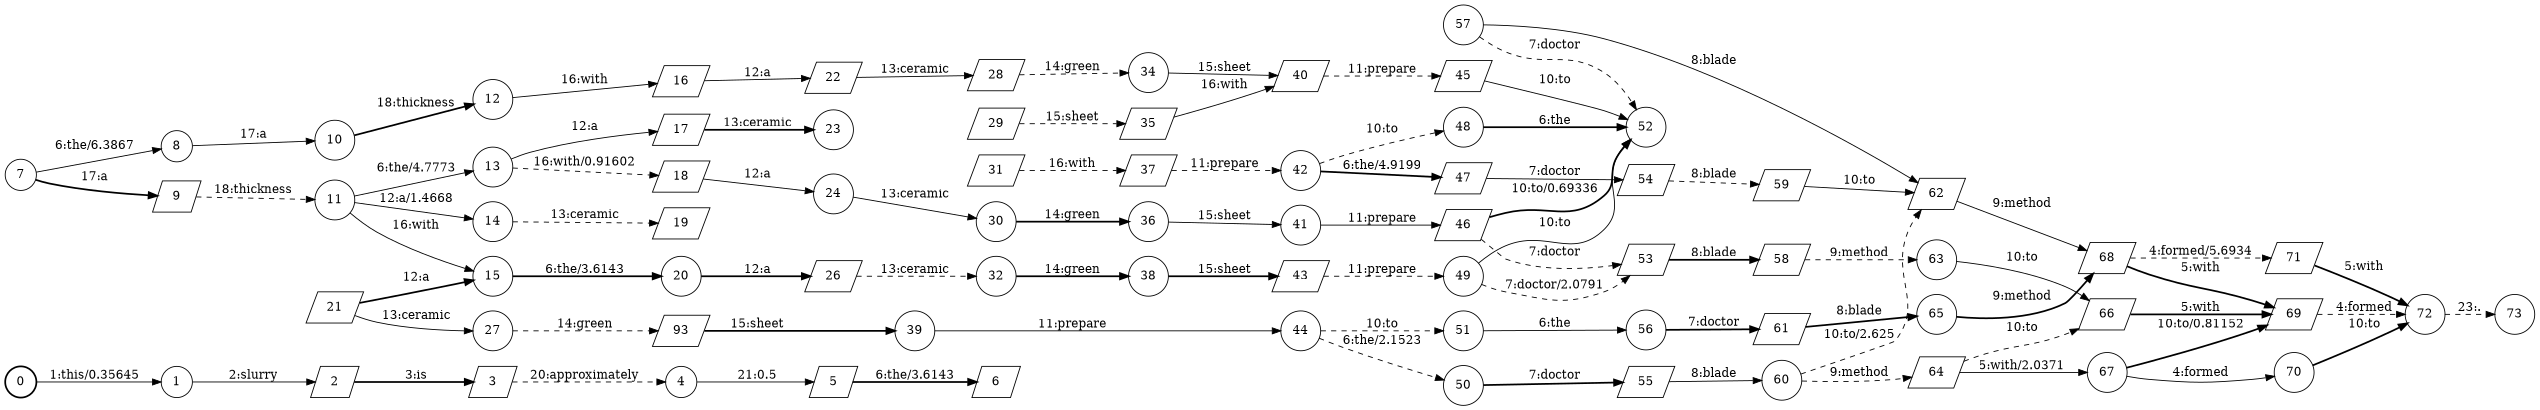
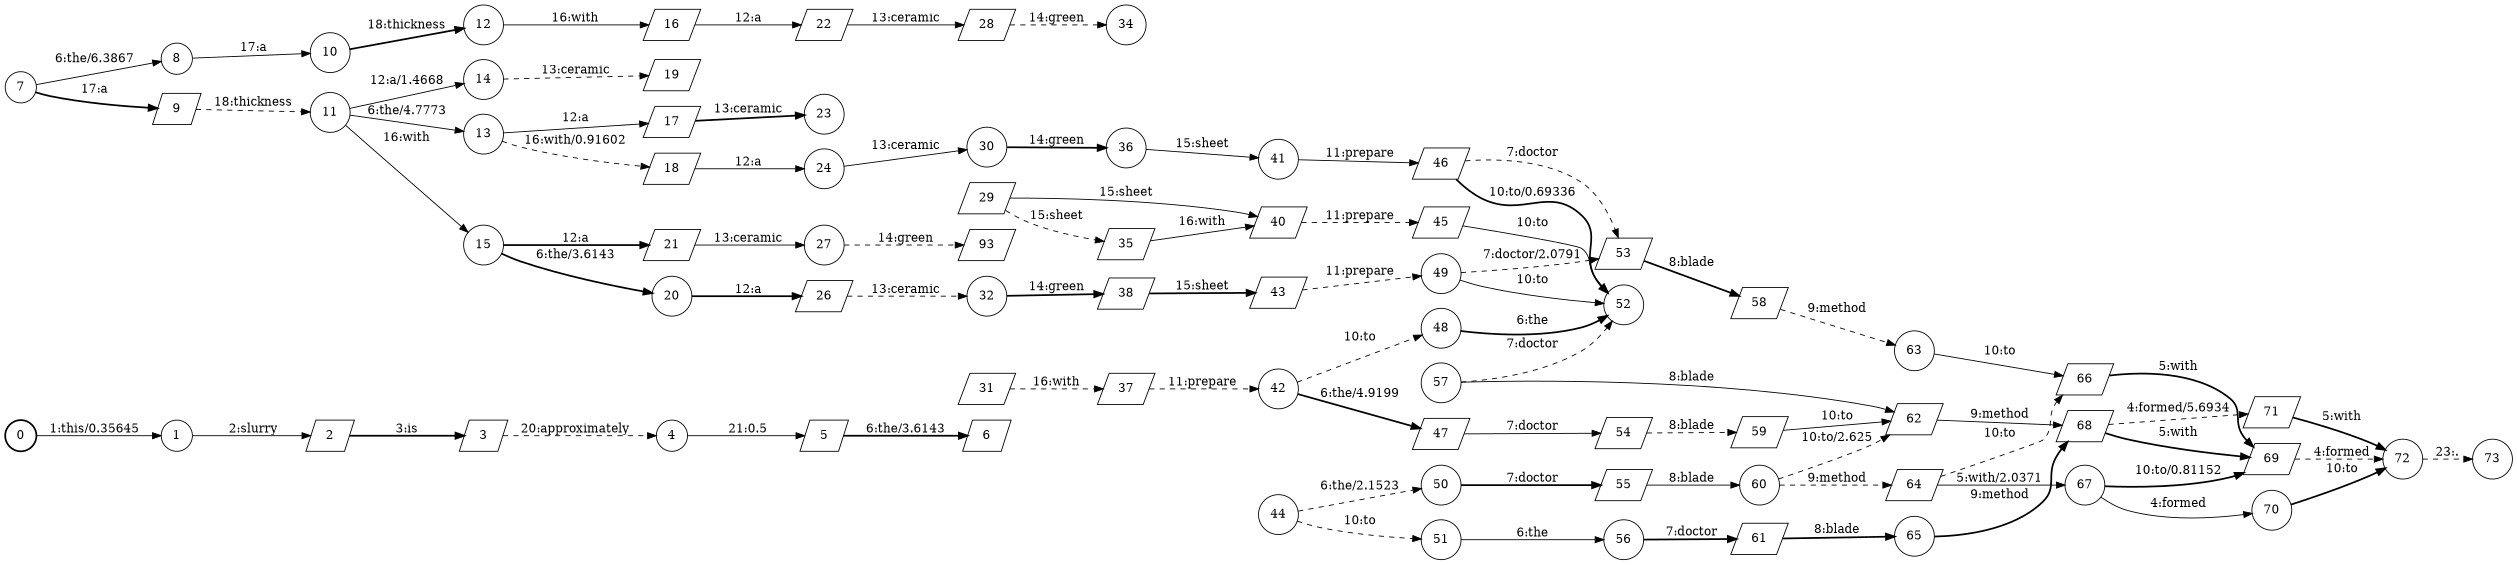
(1219, 74) -> (1130, 202)
(1148, 276) -> (1126, 294)
(412, 293) -> (572, 245)
(915, 331) -> none
